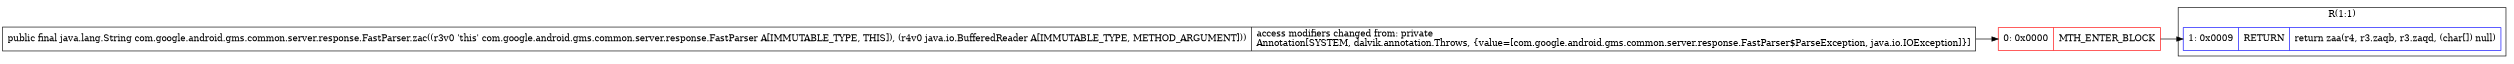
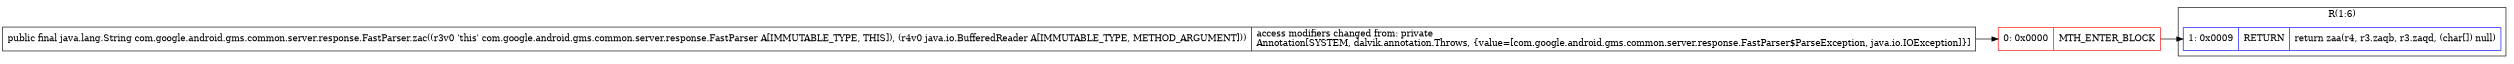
(2342, 15) -> (2342, 15)
